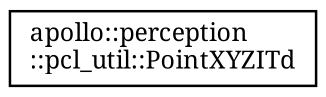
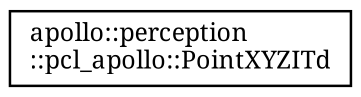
(163, 49) -> (180, 49)
